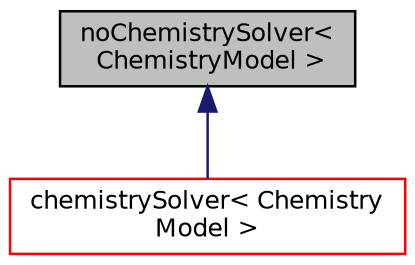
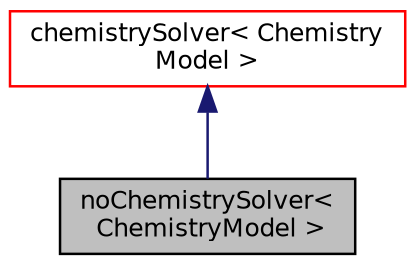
(208, 145) -> (208, 145)
